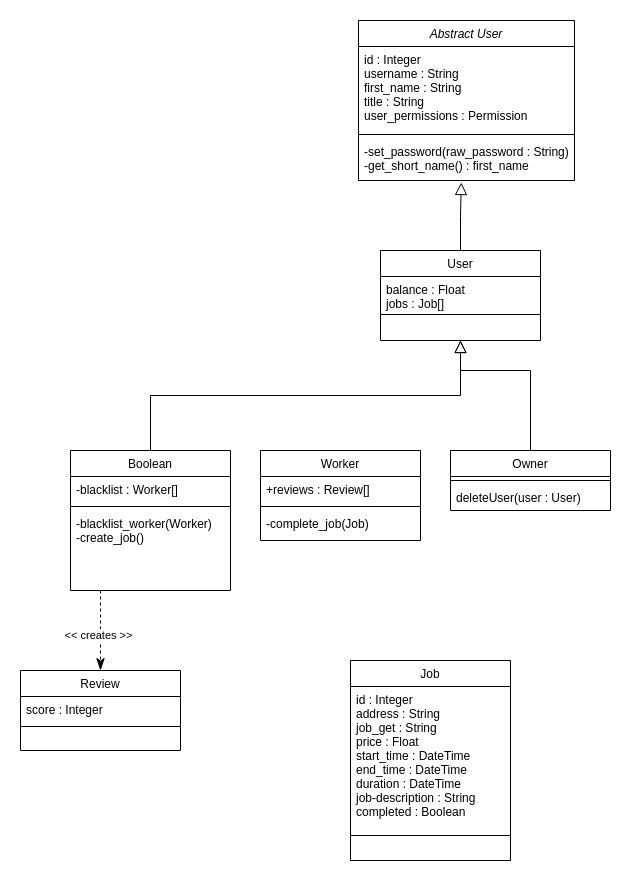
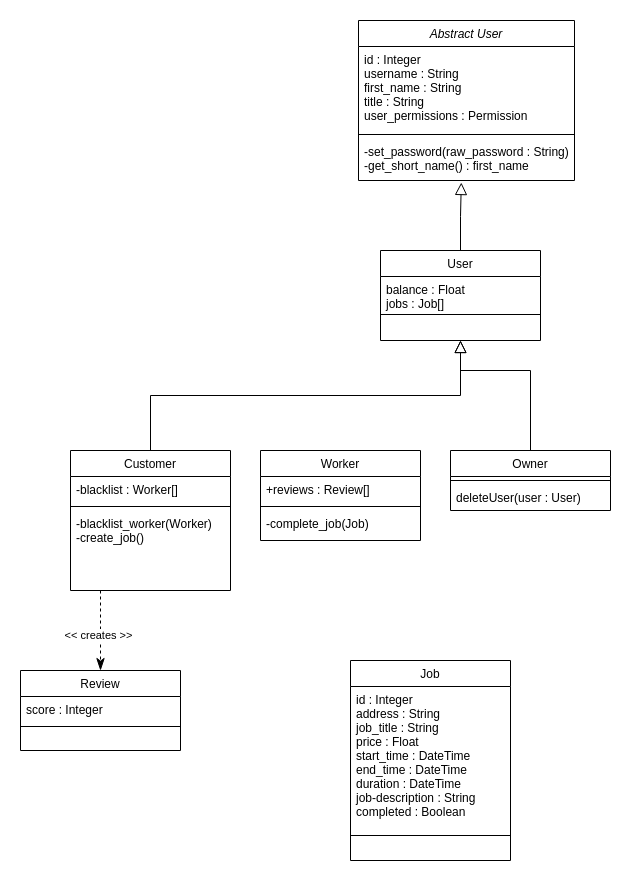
(150, 464) -> (150, 464)
(390, 700) -> (390, 700)
